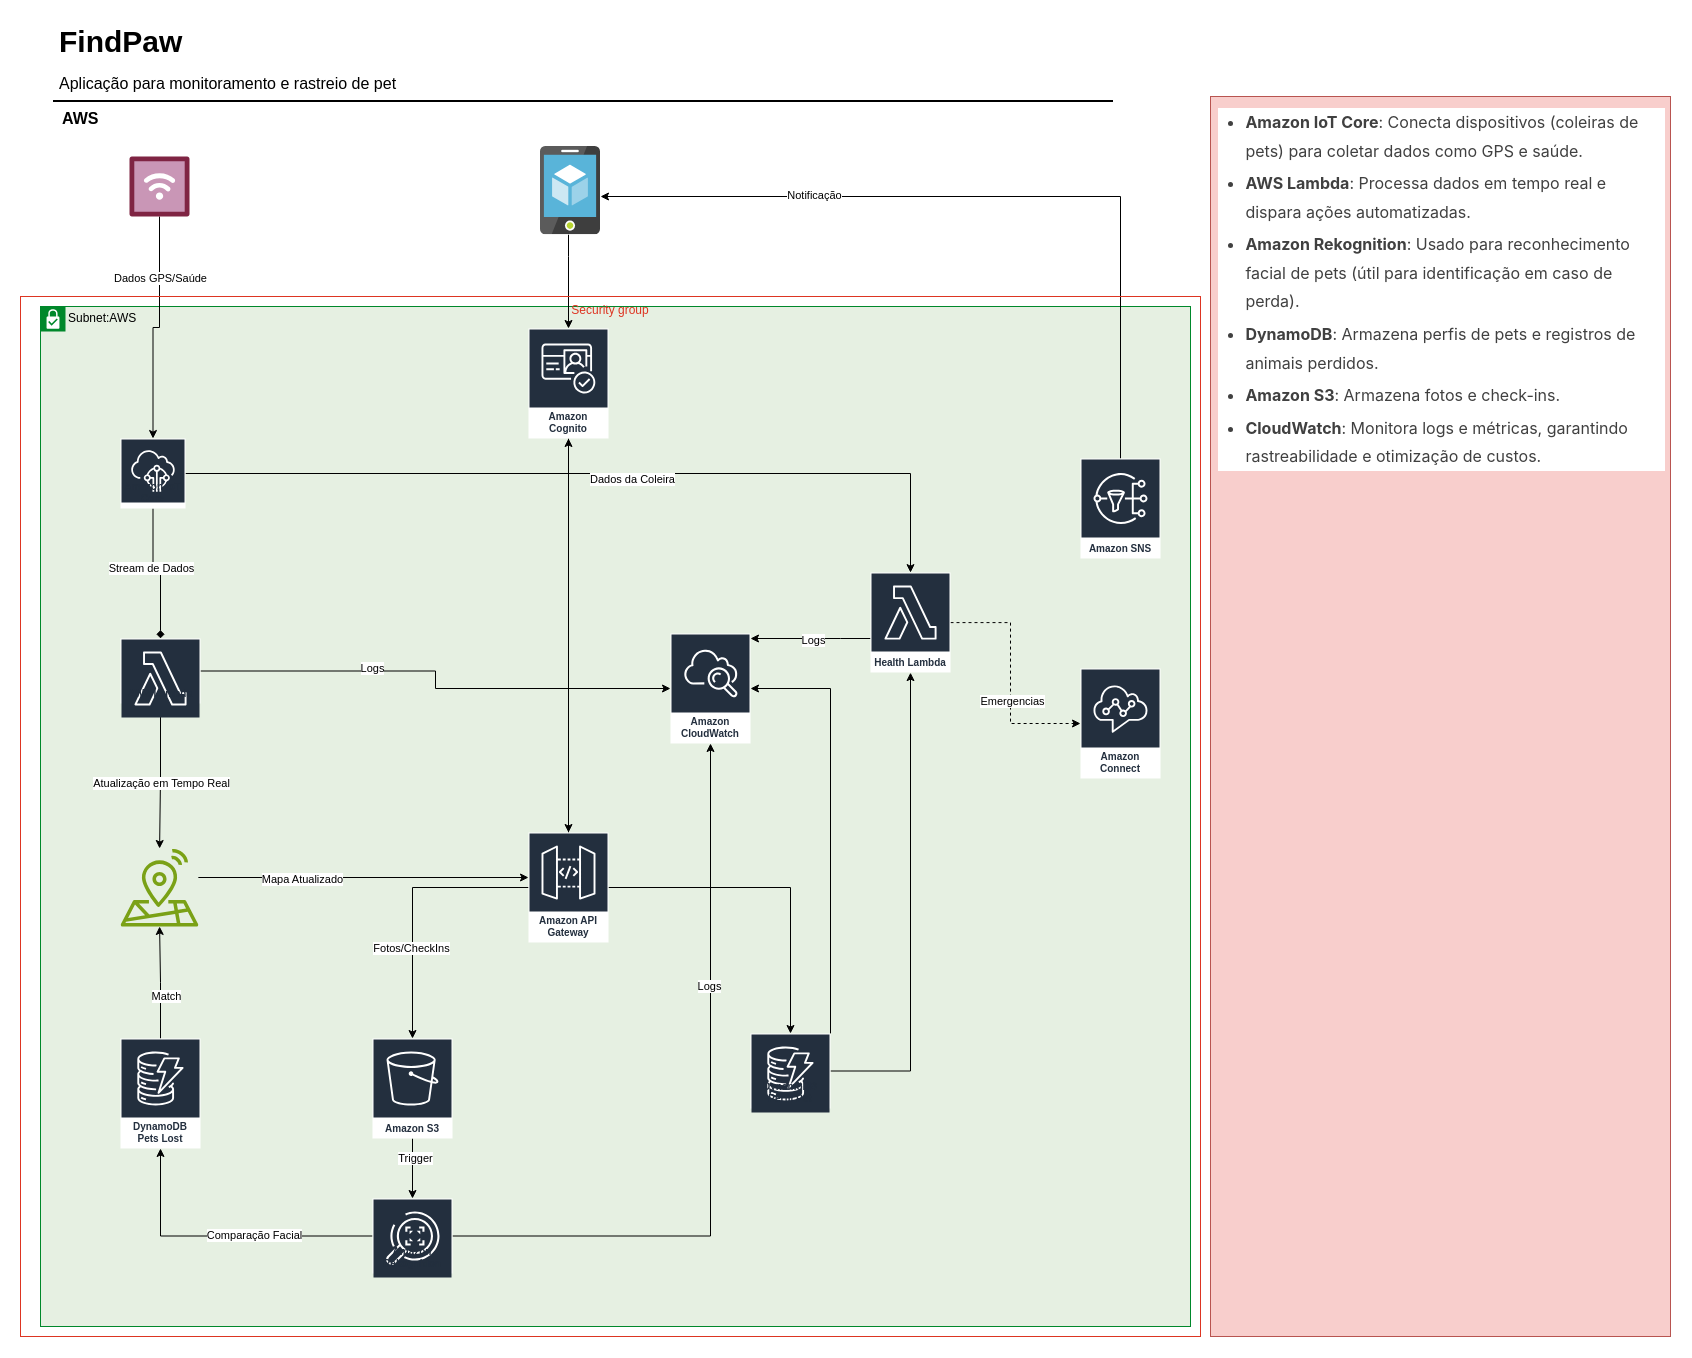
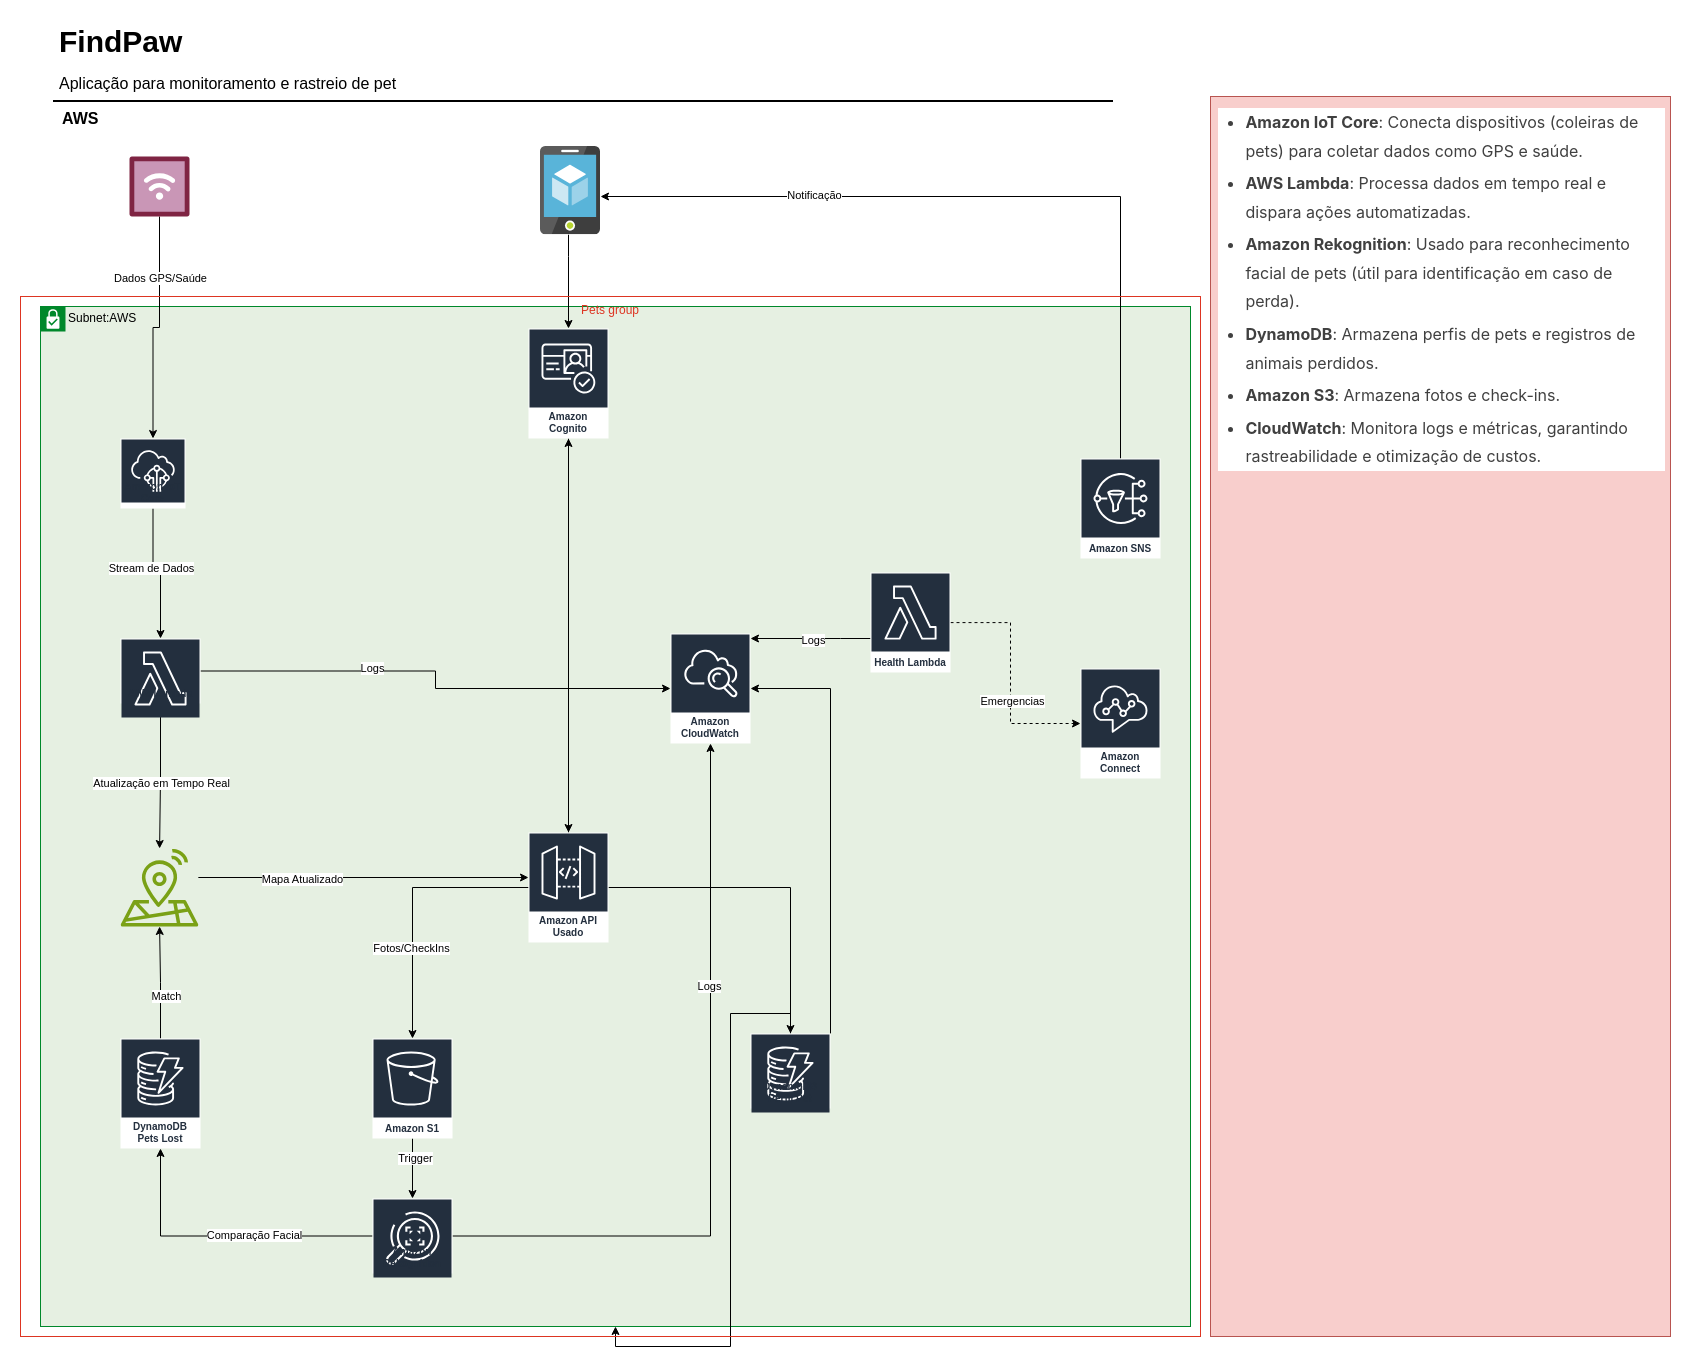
(611, 311) -> (611, 311)
(398, 474) -> none
(161, 630) -> (161, 630)
(911, 877) -> (731, 1215)
(569, 927) -> (569, 927)
(413, 1129) -> (413, 1129)
